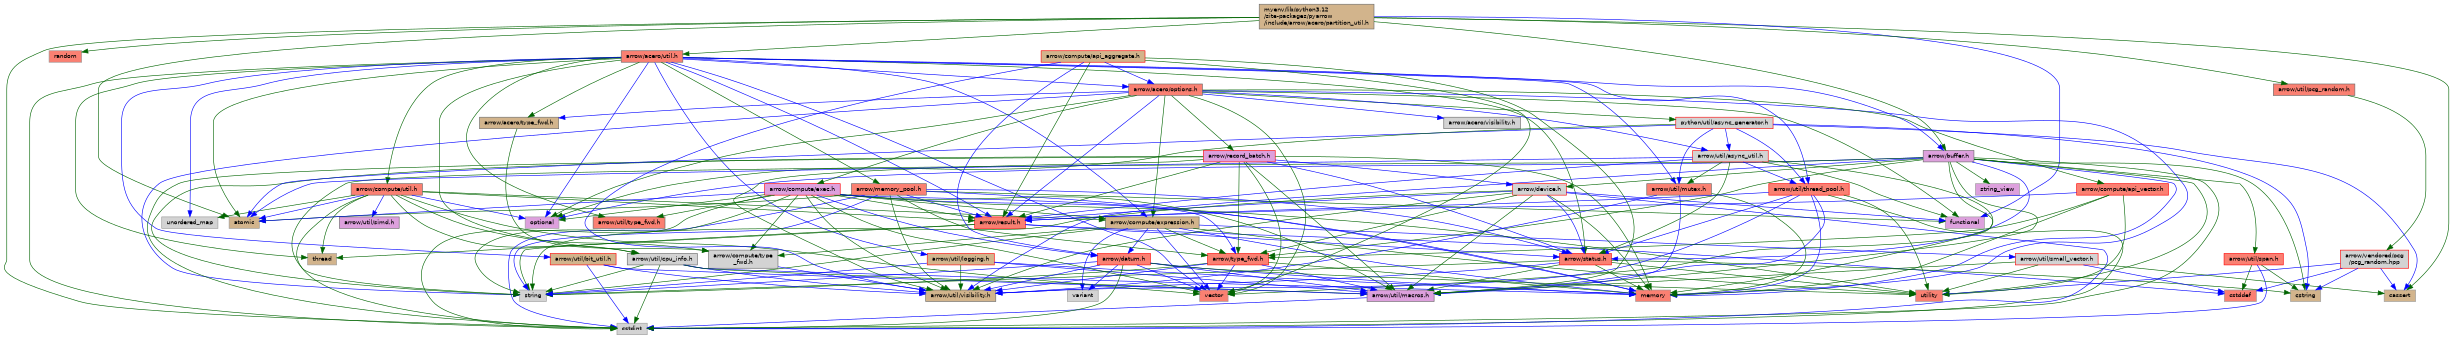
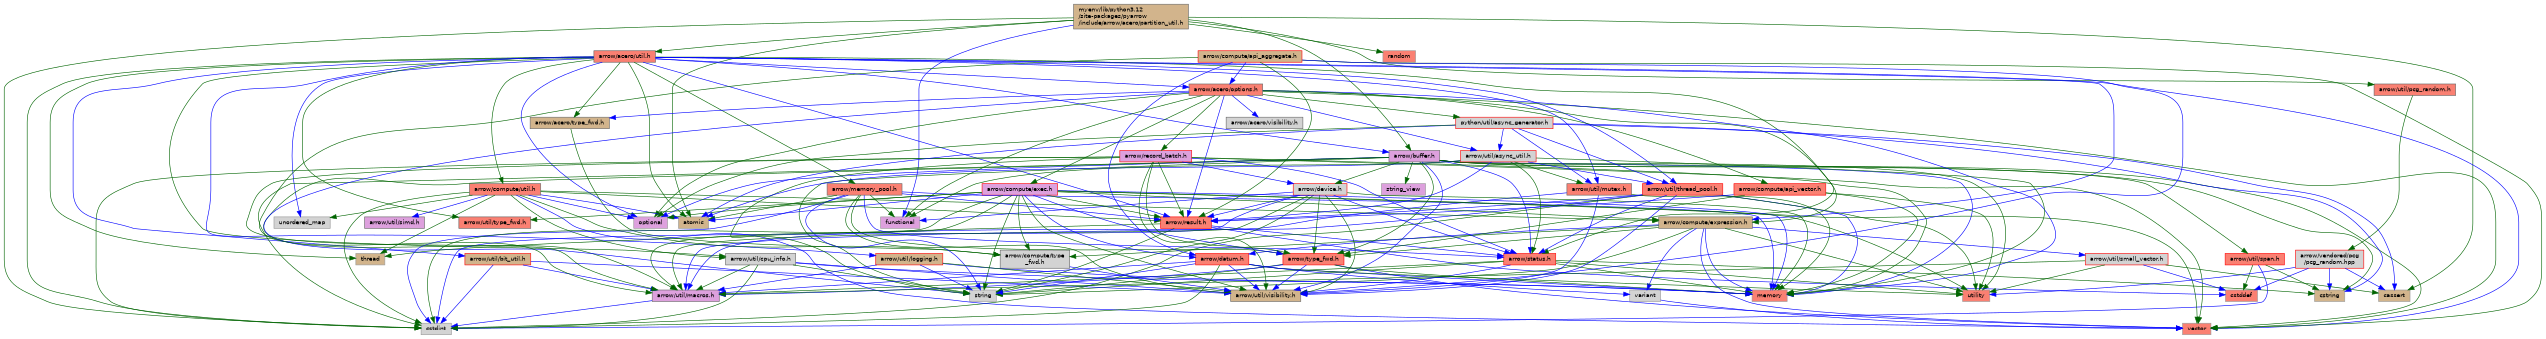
(875, 262) -> (1334, 316)
(1166, 276) -> (1918, 322)
